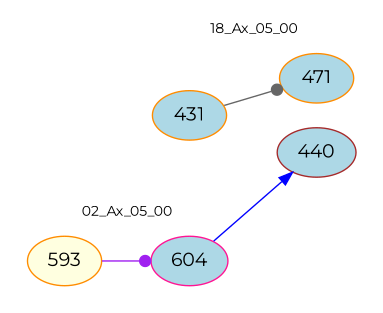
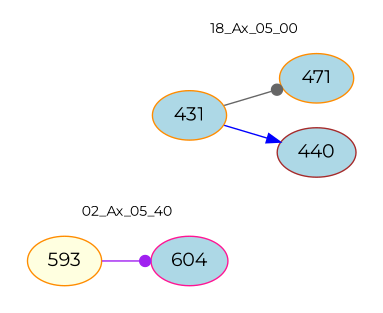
(248, 211) -> (246, 132)
(128, 212) -> (128, 212)
